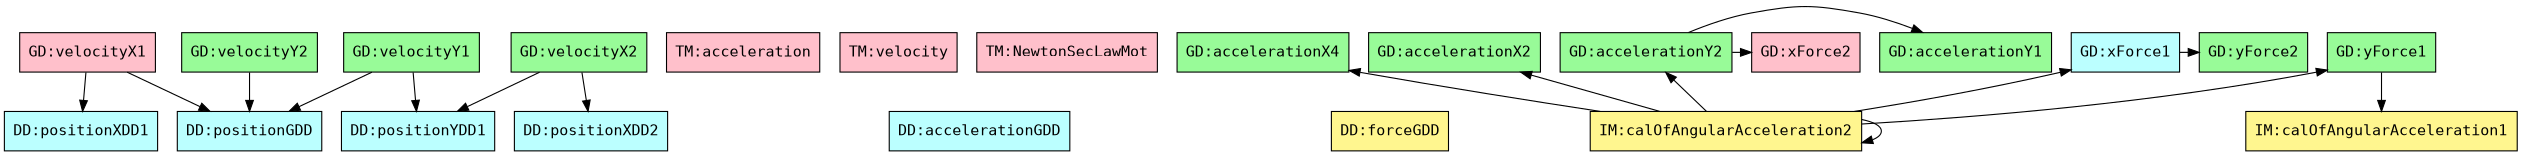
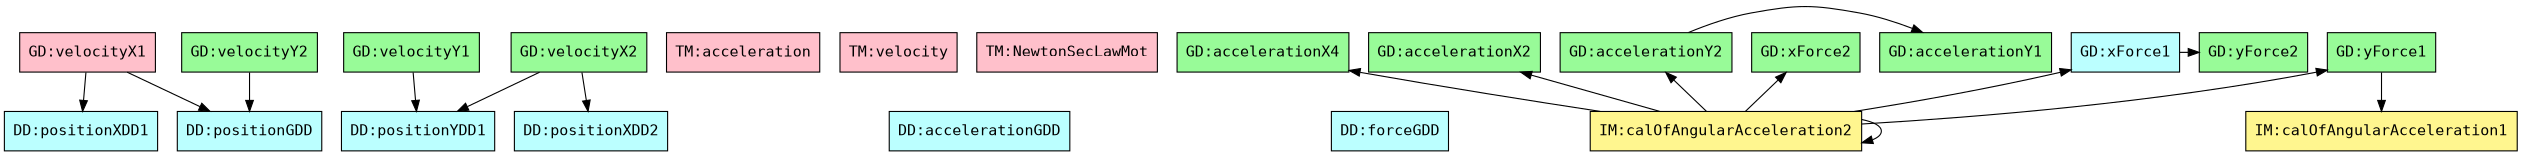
(1736, 52) -> (1762, 96)
(1806, 52) -> (1806, 52)
(335, 89) -> none
(1390, 131) -> (1390, 131)
